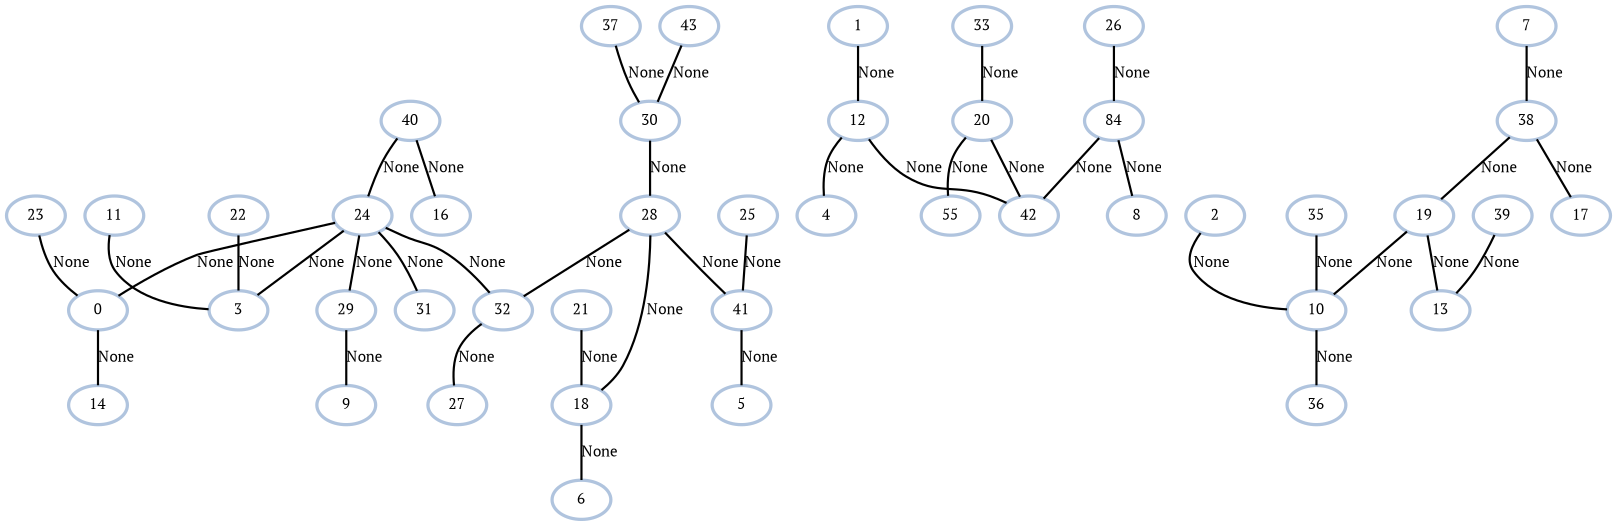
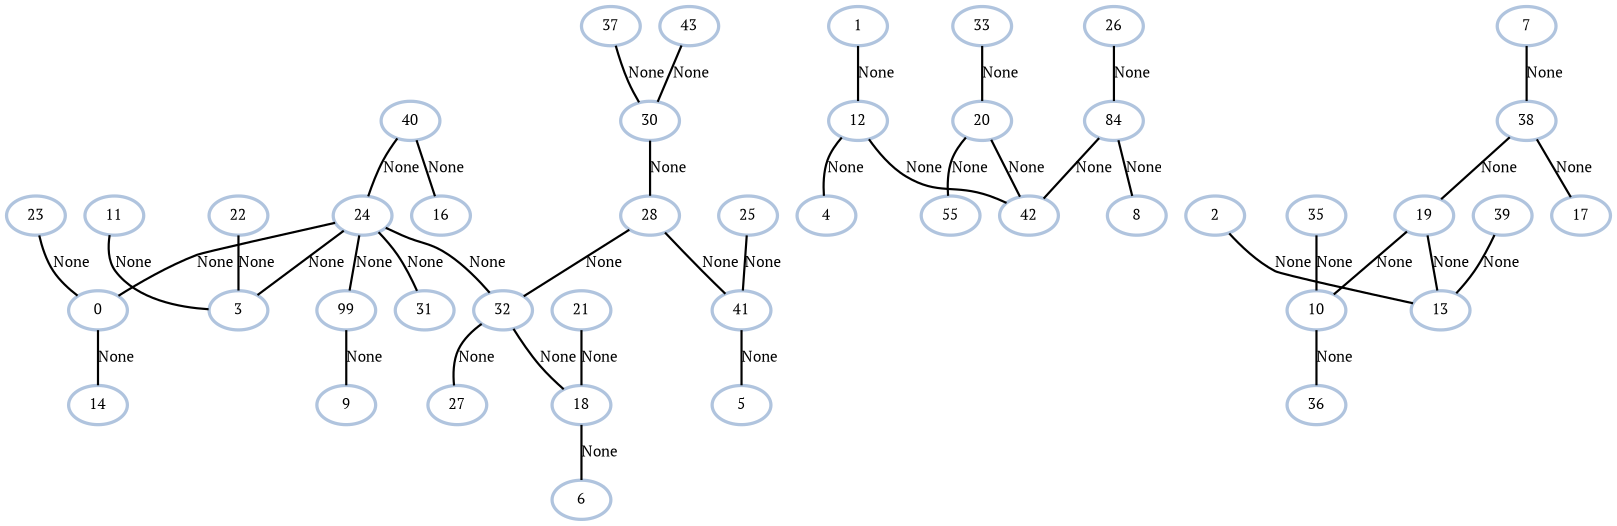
(1217, 291) -> (1310, 280)
(346, 310) -> (346, 310)
(641, 318) -> (536, 361)
